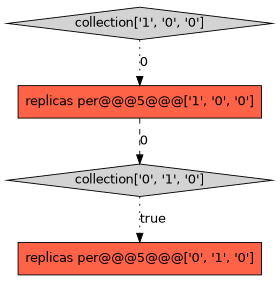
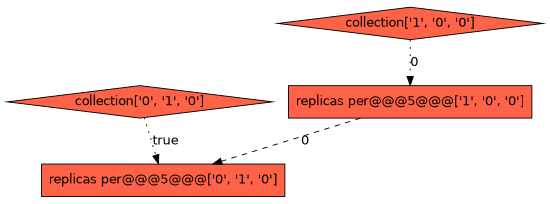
(140, 23) -> (410, 23)
(140, 137) -> (291, 140)
(140, 180) -> (140, 102)
